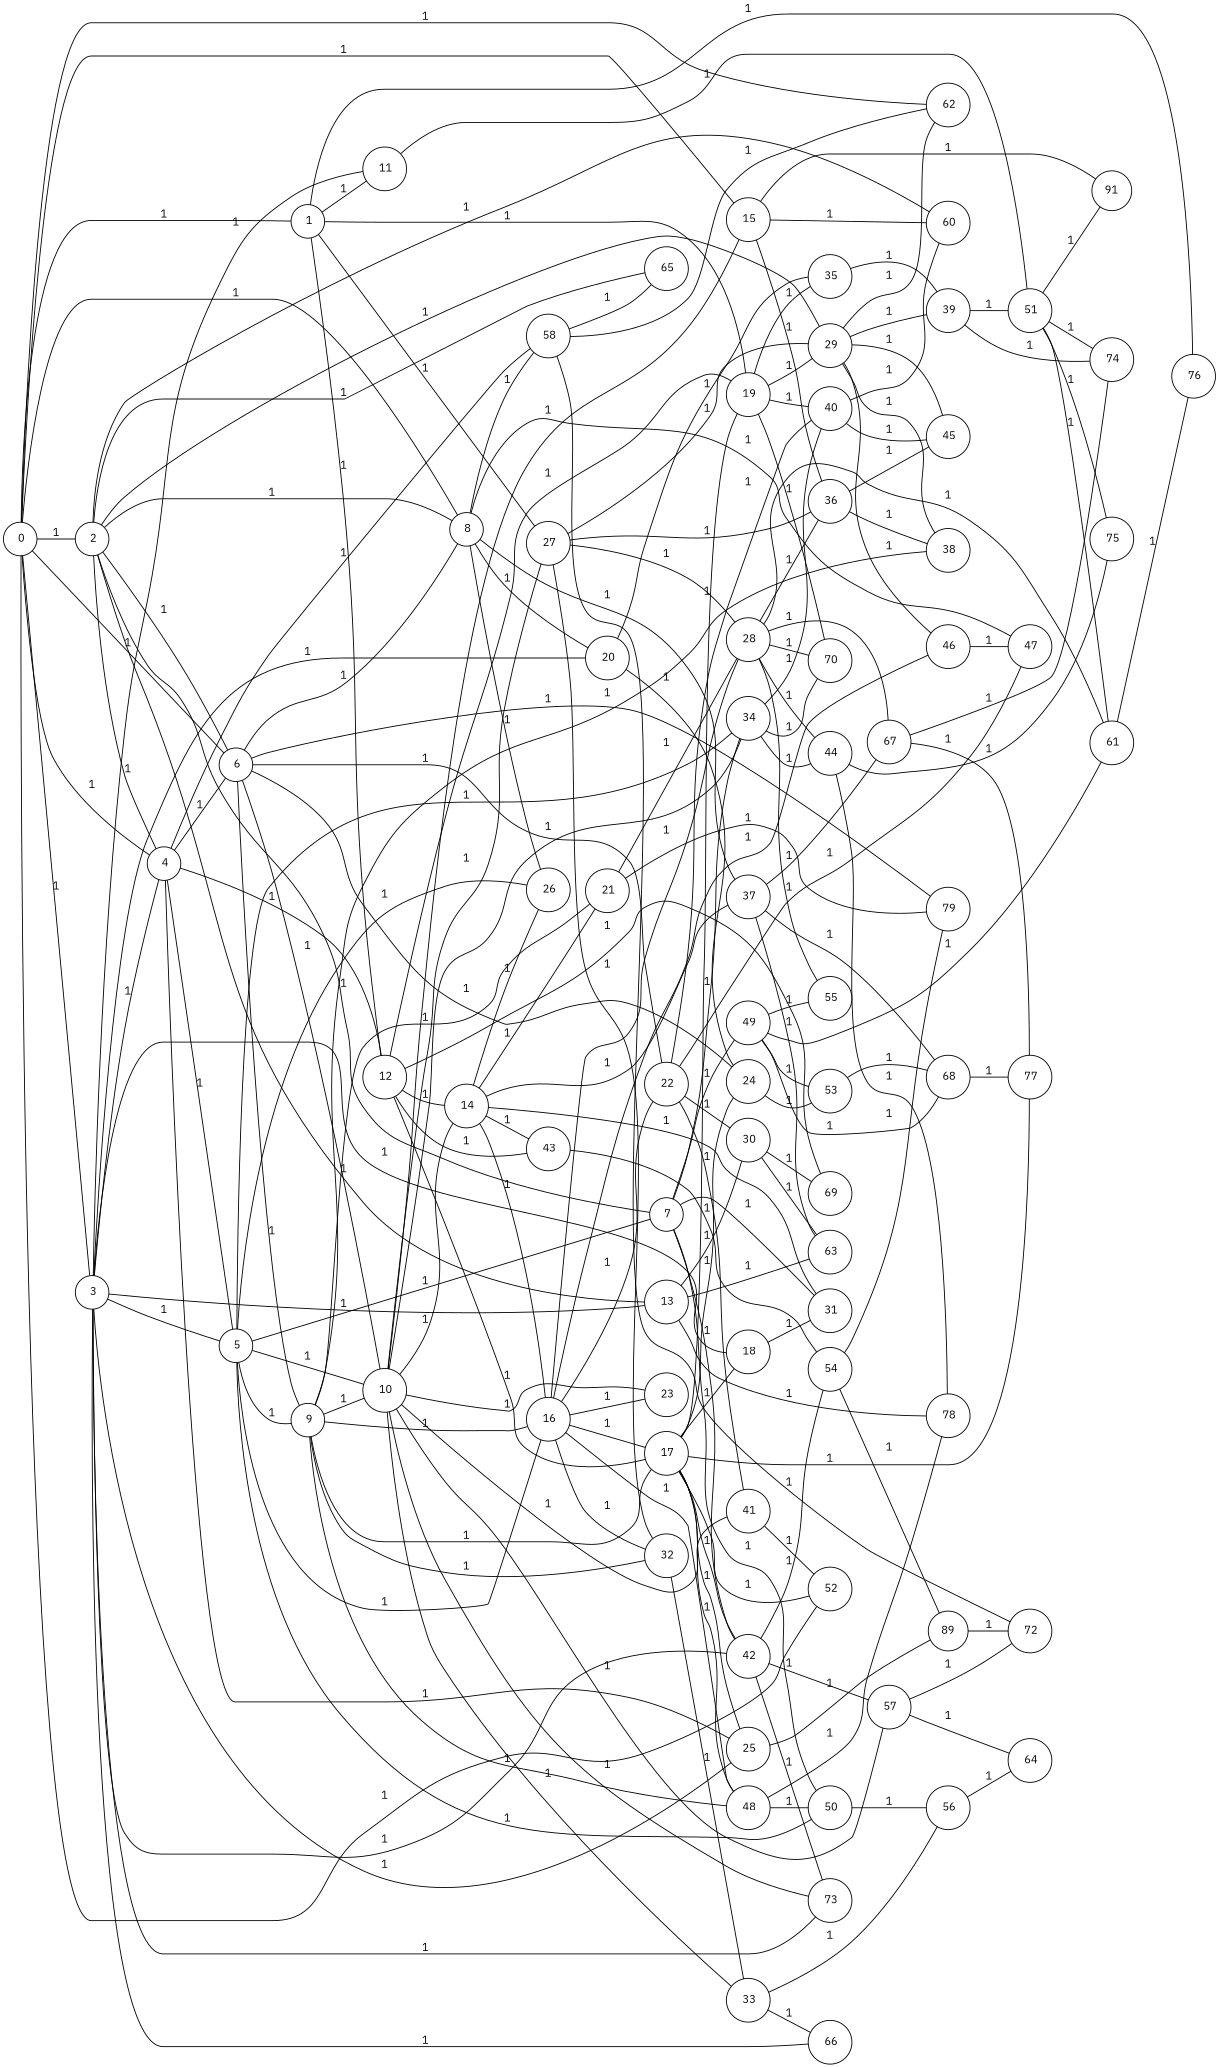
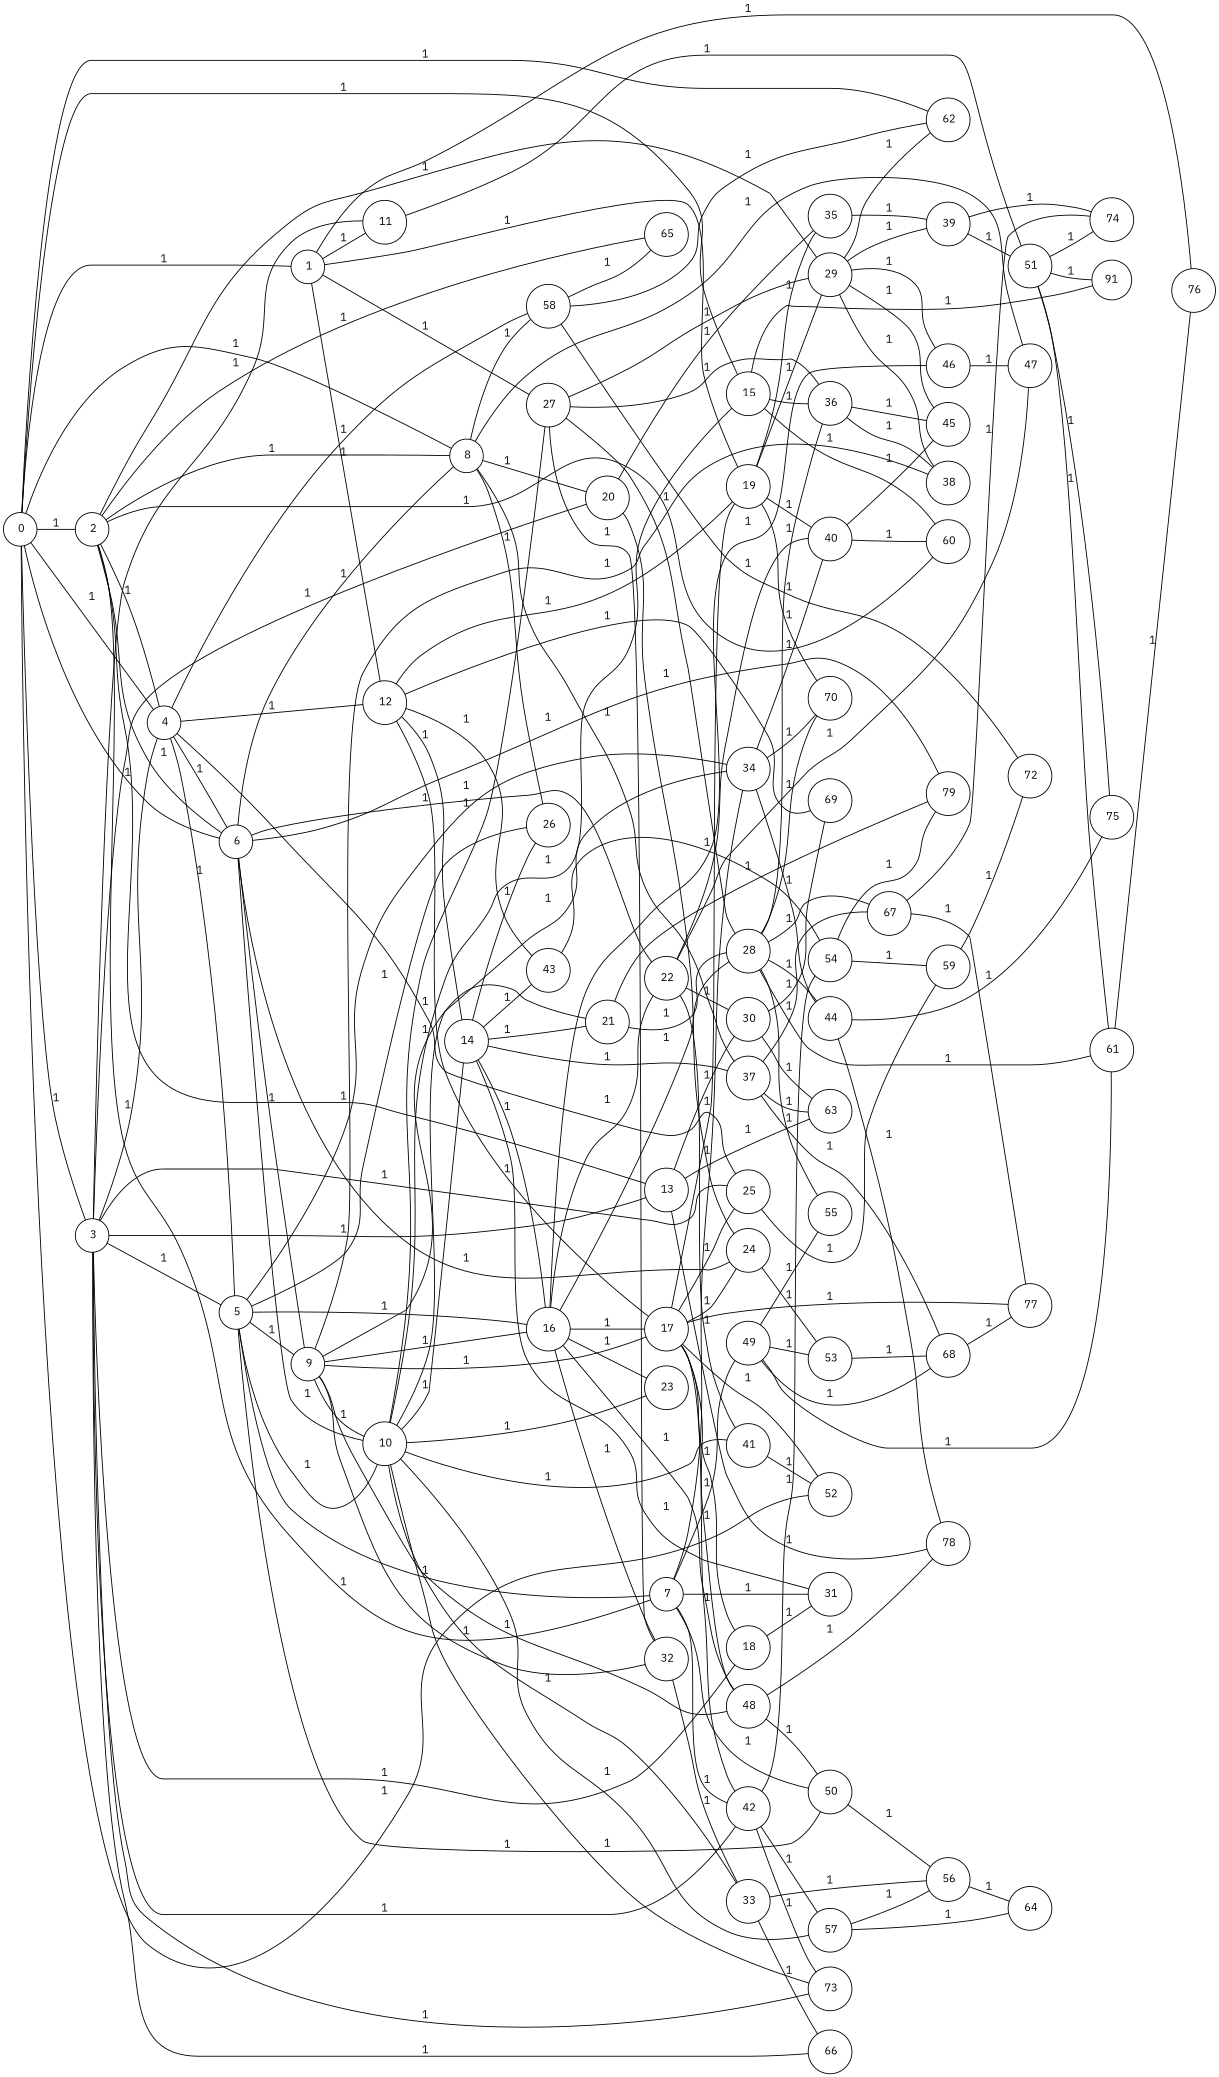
(948, 1631) -> (948, 967)
(962, 1674) -> (891, 1909)
